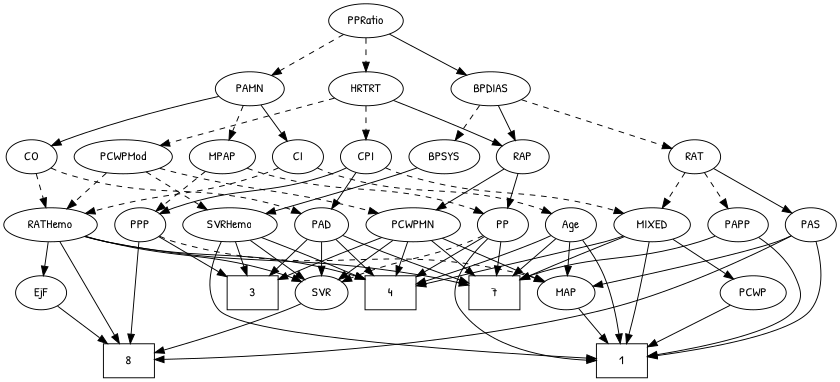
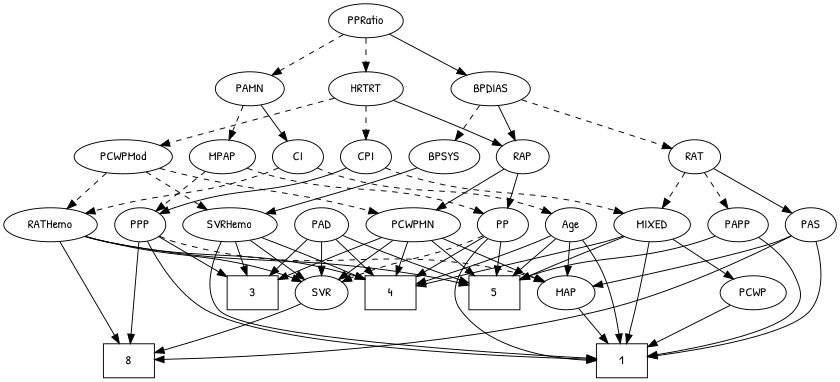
(32, 157) -> none
(346, 187) -> none
(41, 293) -> none
(494, 293) -> (494, 293)
none -> (349, 343)
